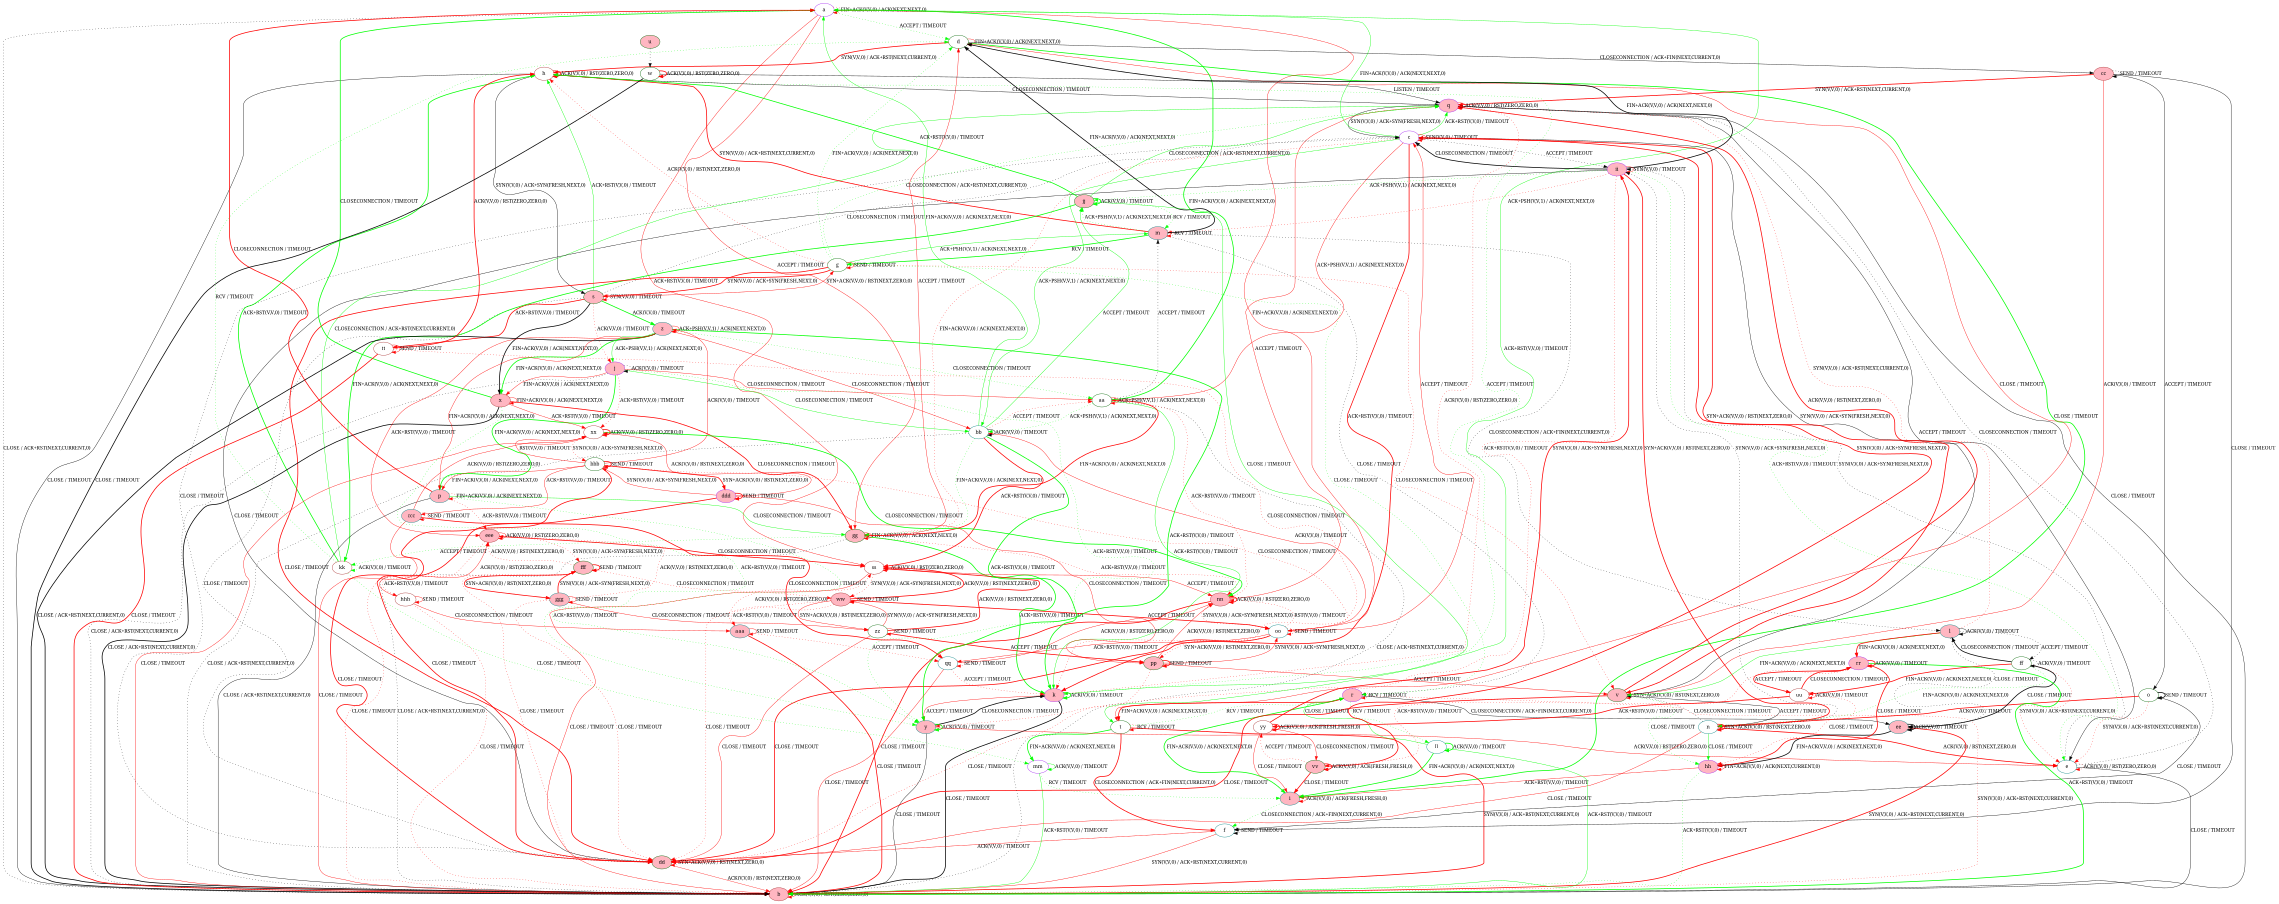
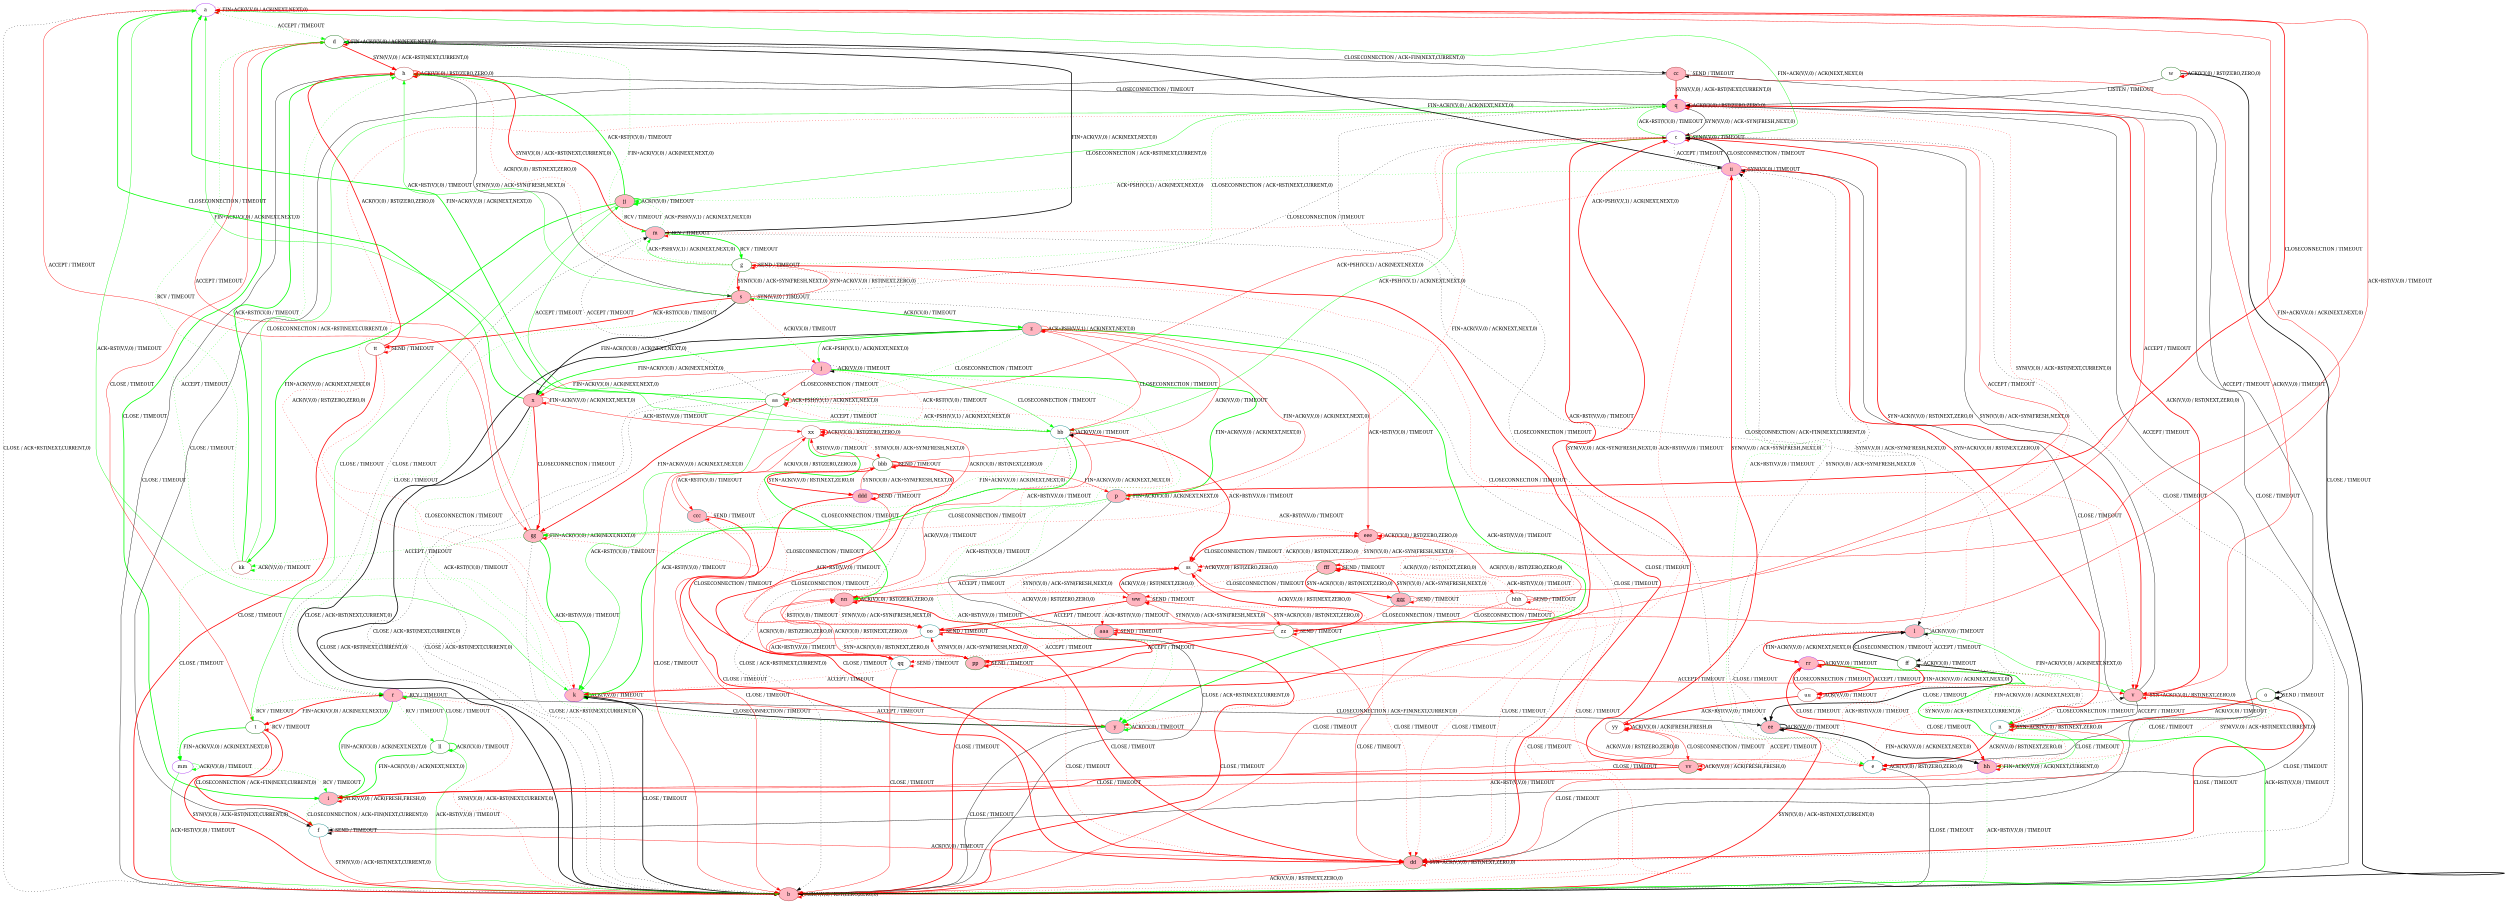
(650, 42) -> none
(1437, 747) -> (440, 747)
